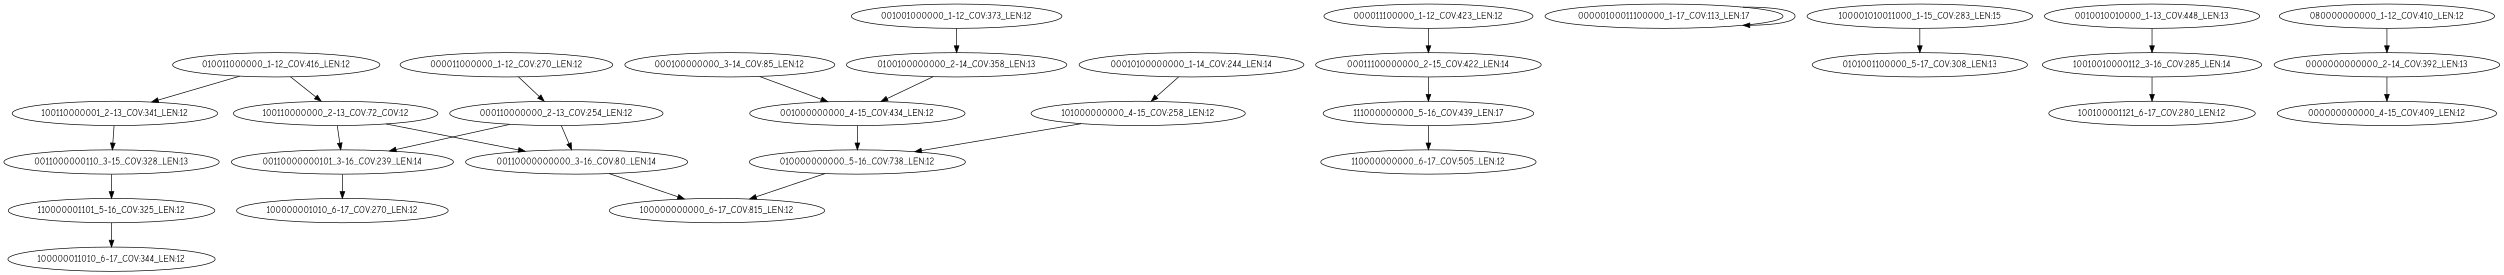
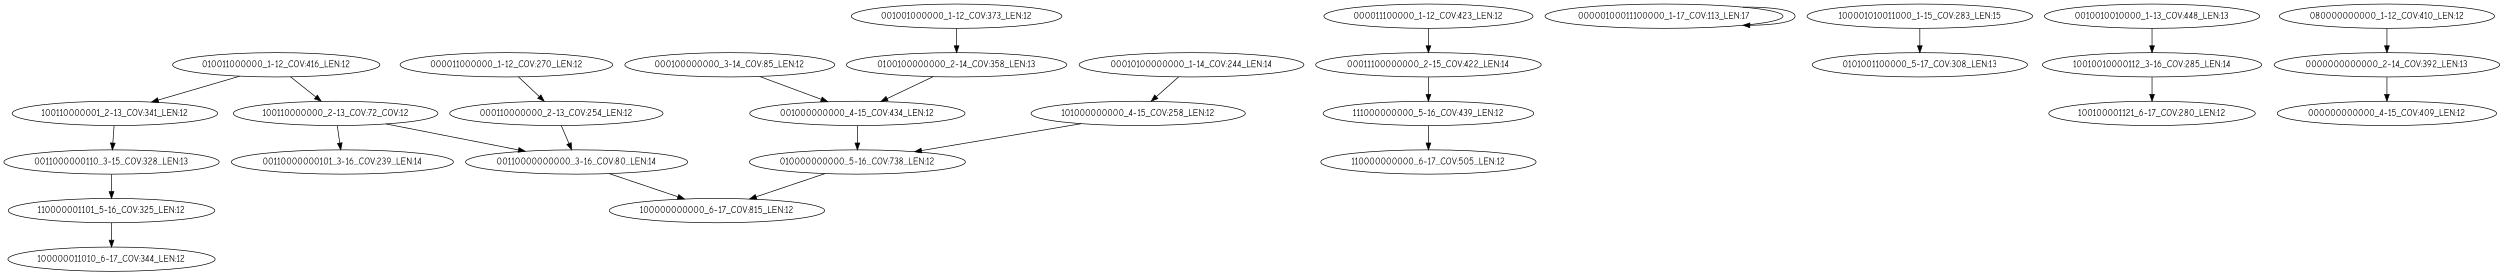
(1428, 113) -> (1428, 113)
(464, 134) -> none
(342, 211) -> none
